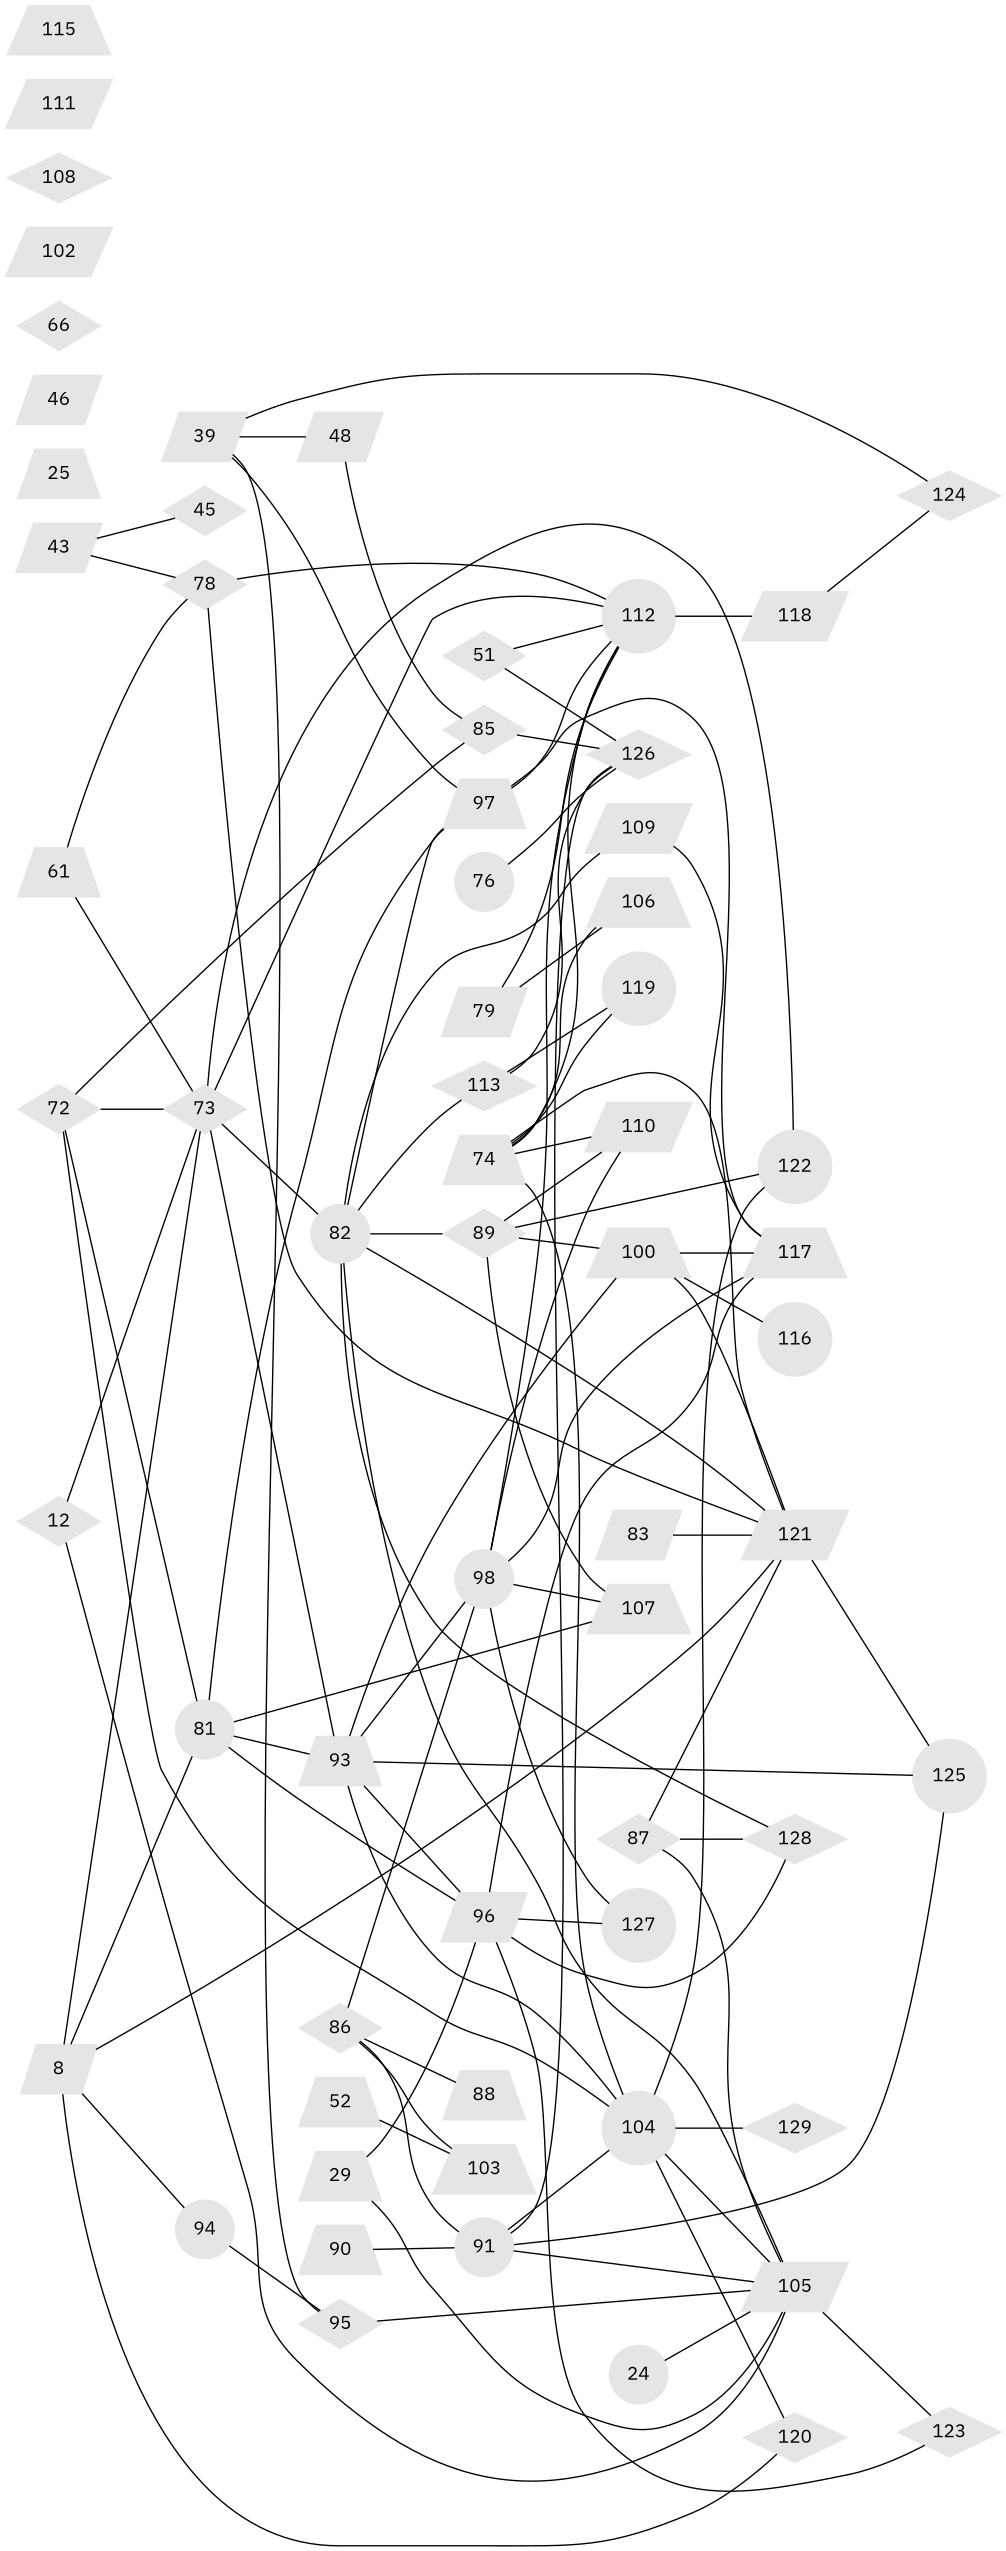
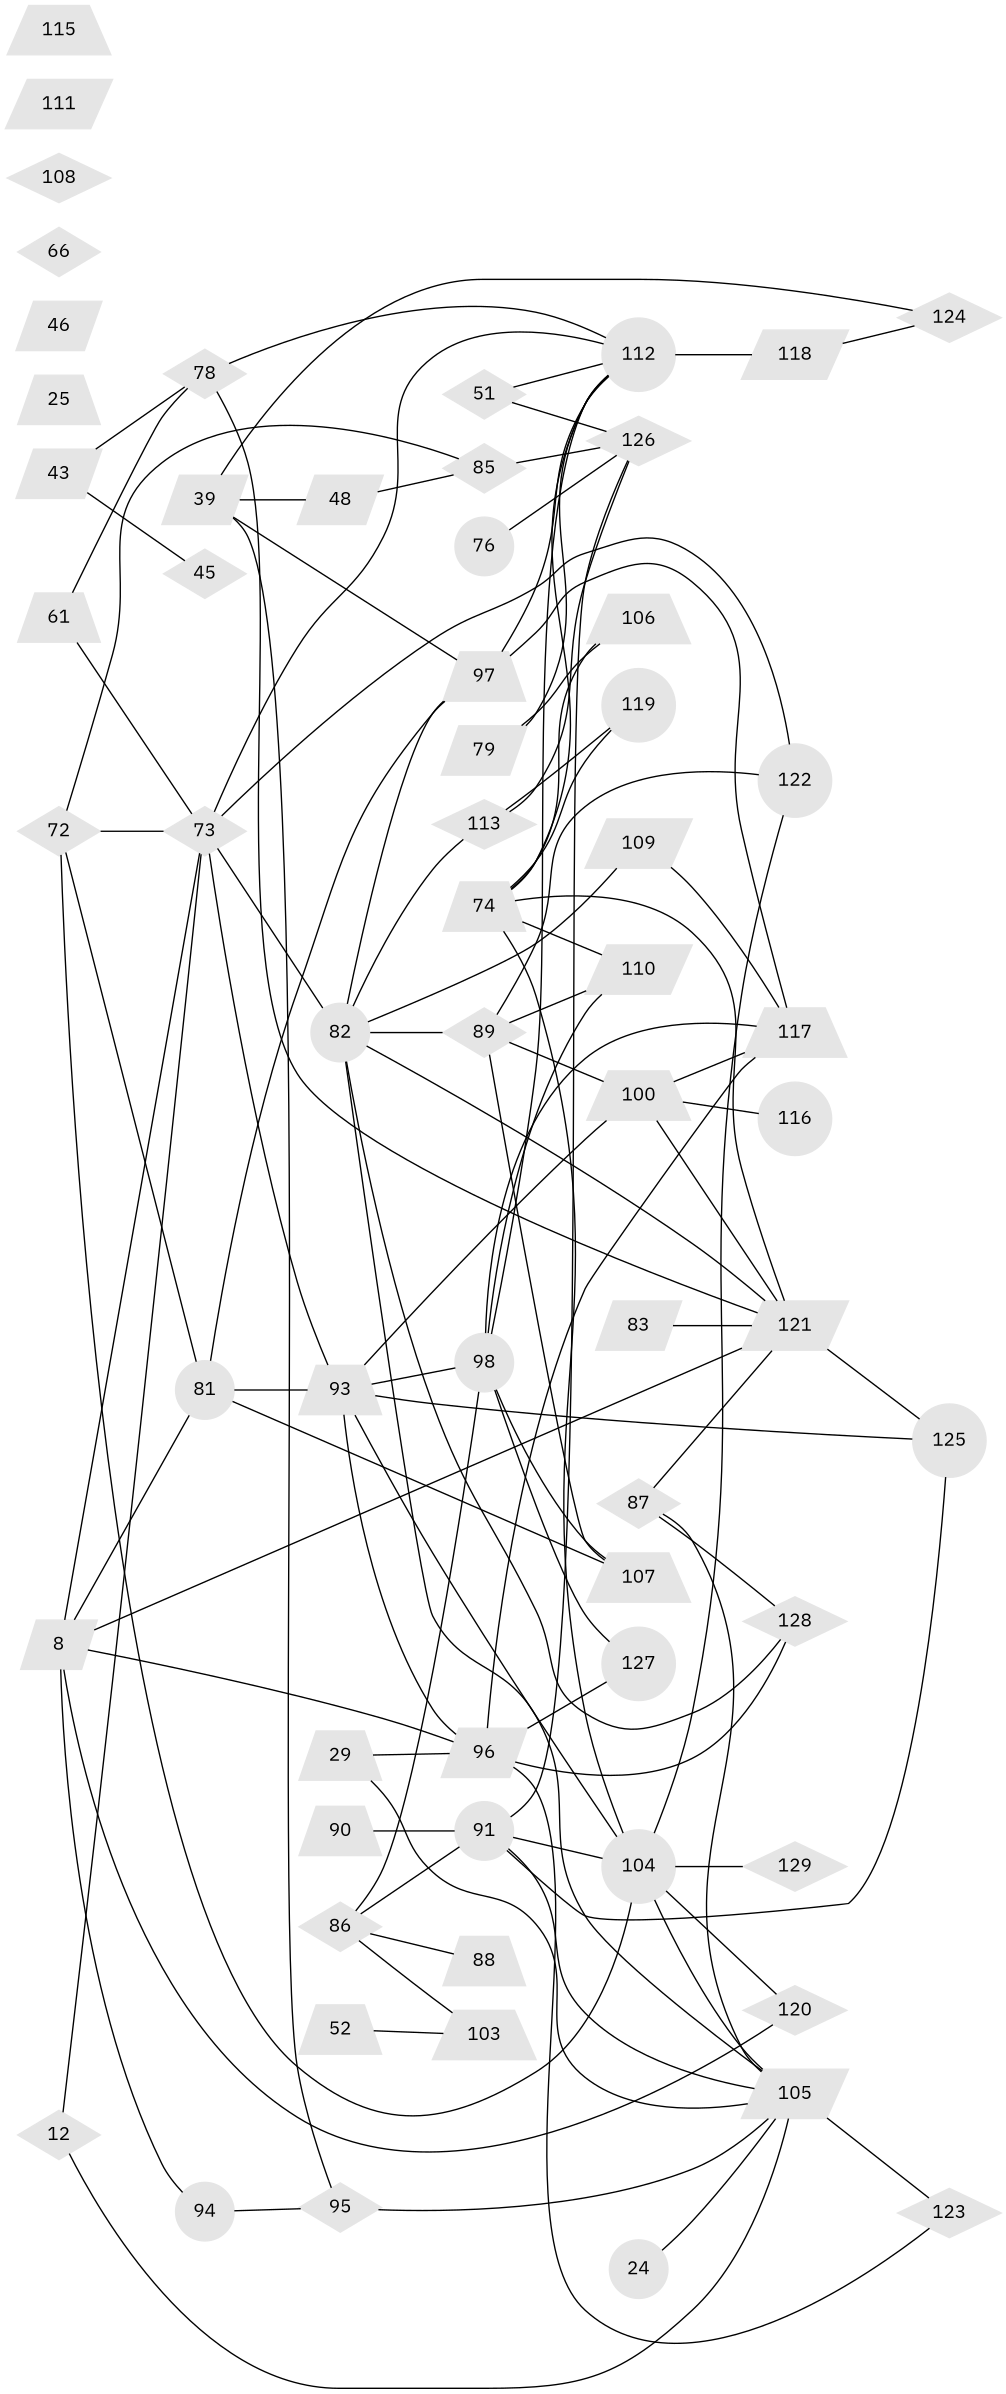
(59, 252) -> none
(340, 1827) -> (272, 1690)
